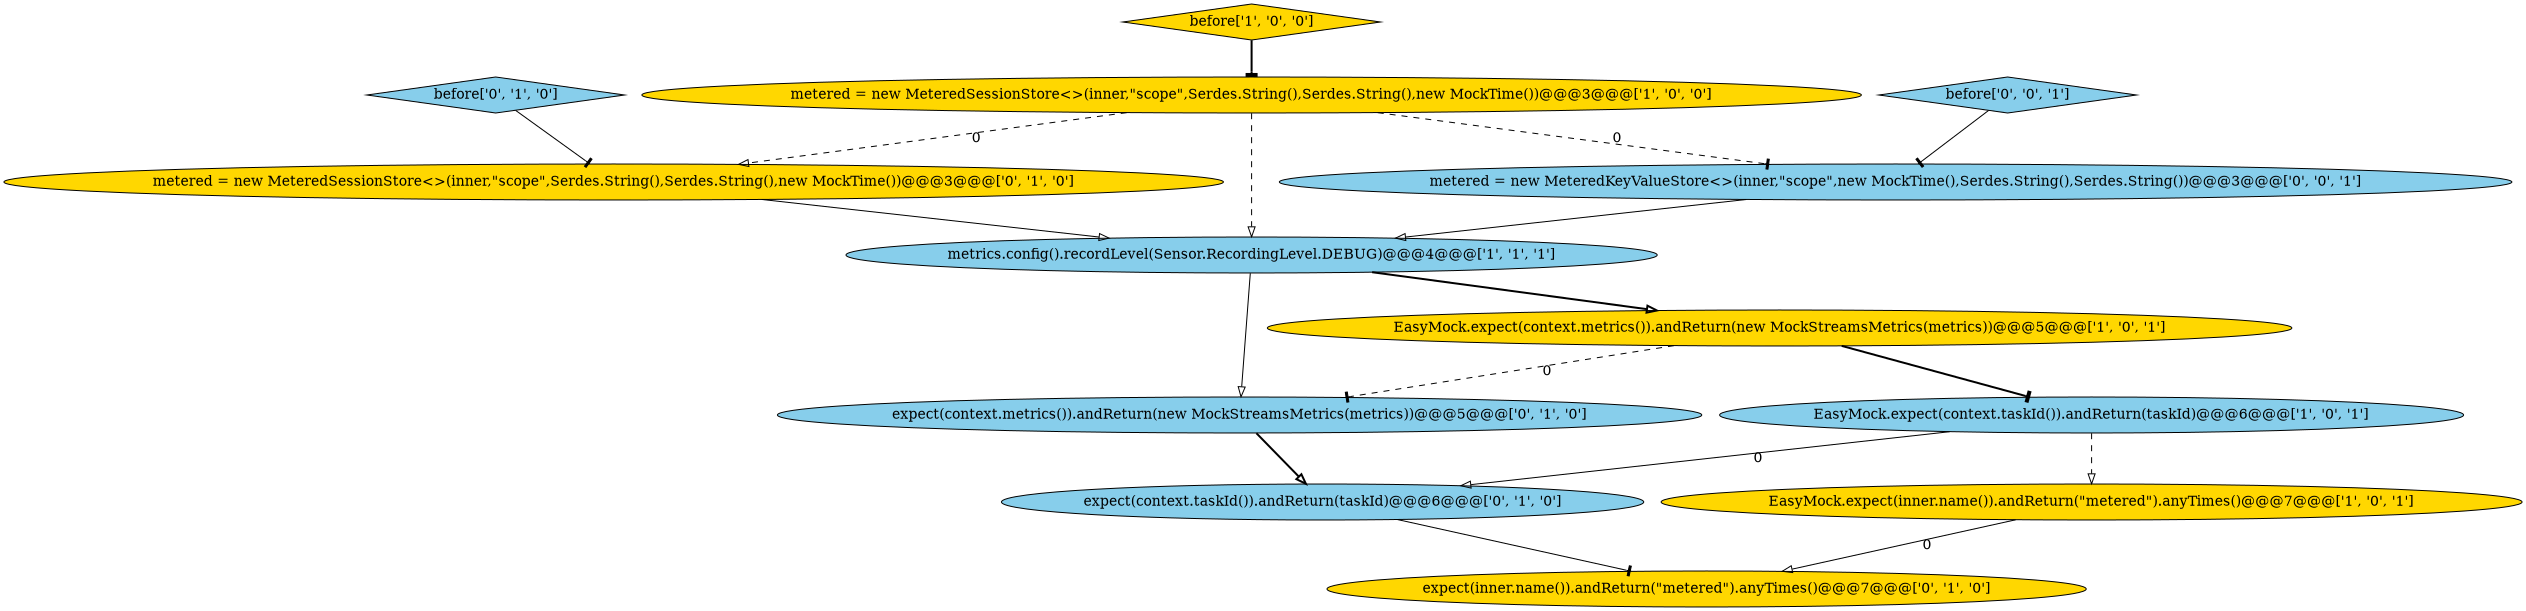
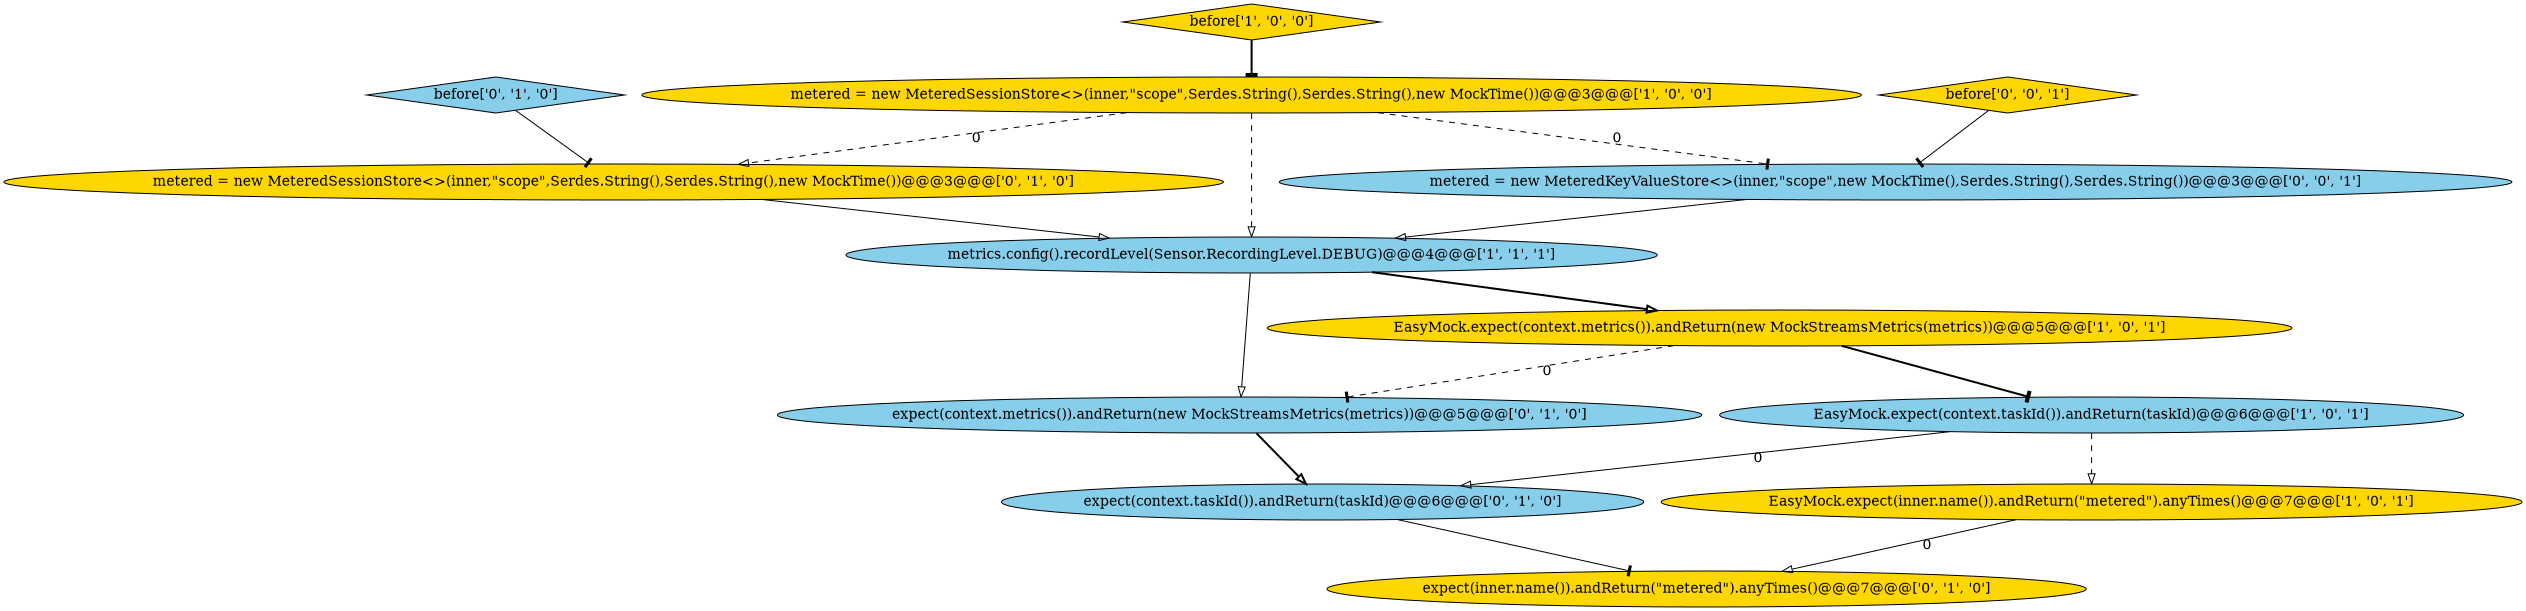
(2008, 95) -> (2008, 95)
